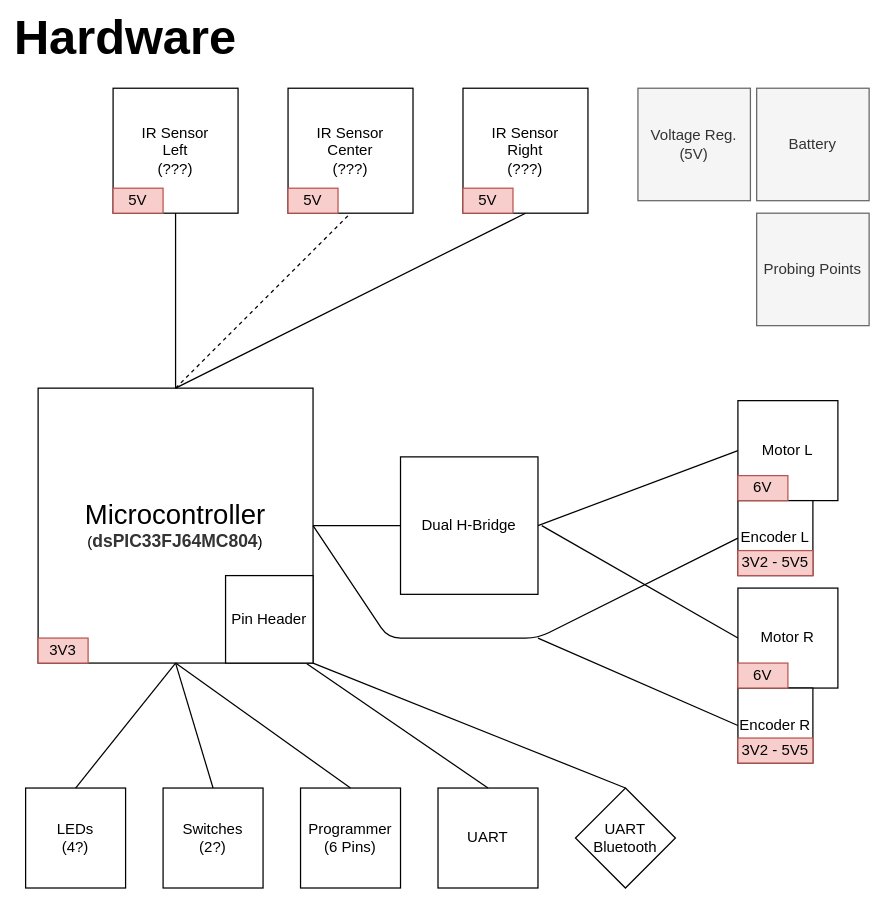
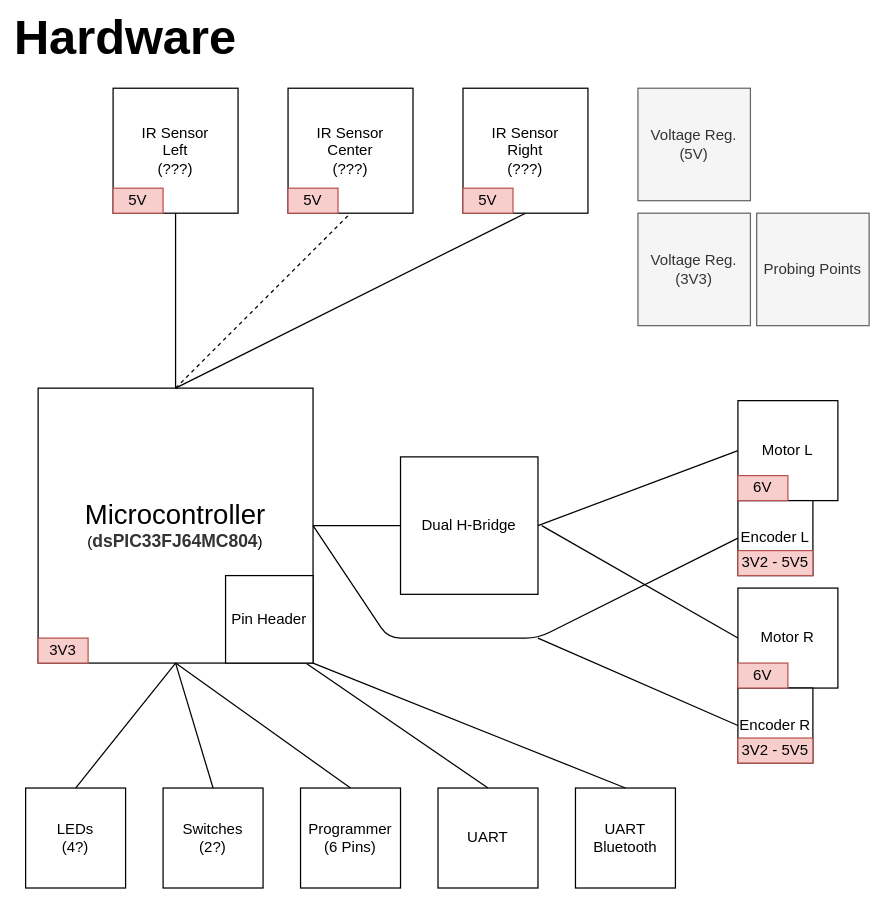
(813, 144) -> none
none -> (694, 269)
(626, 838) -> (626, 838)
